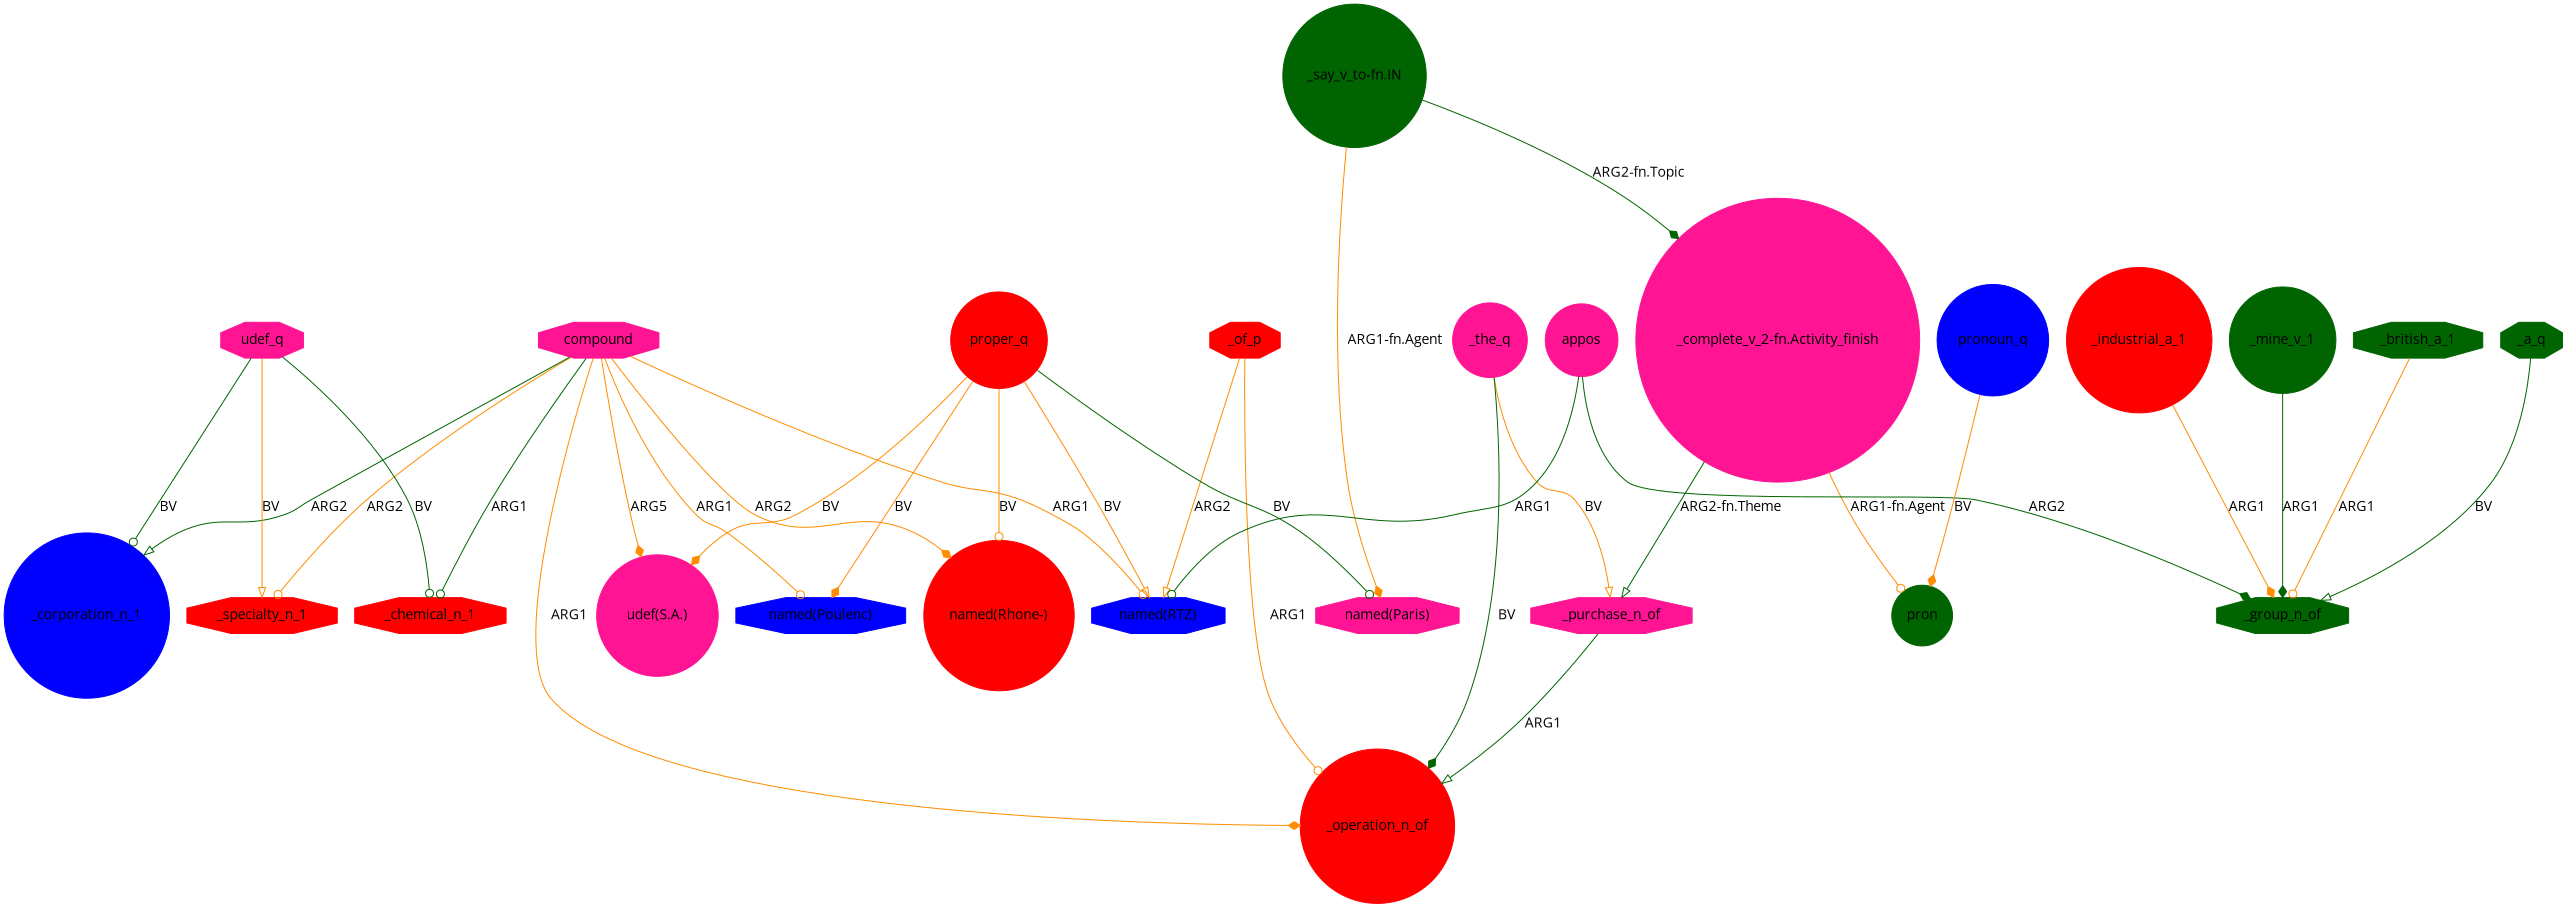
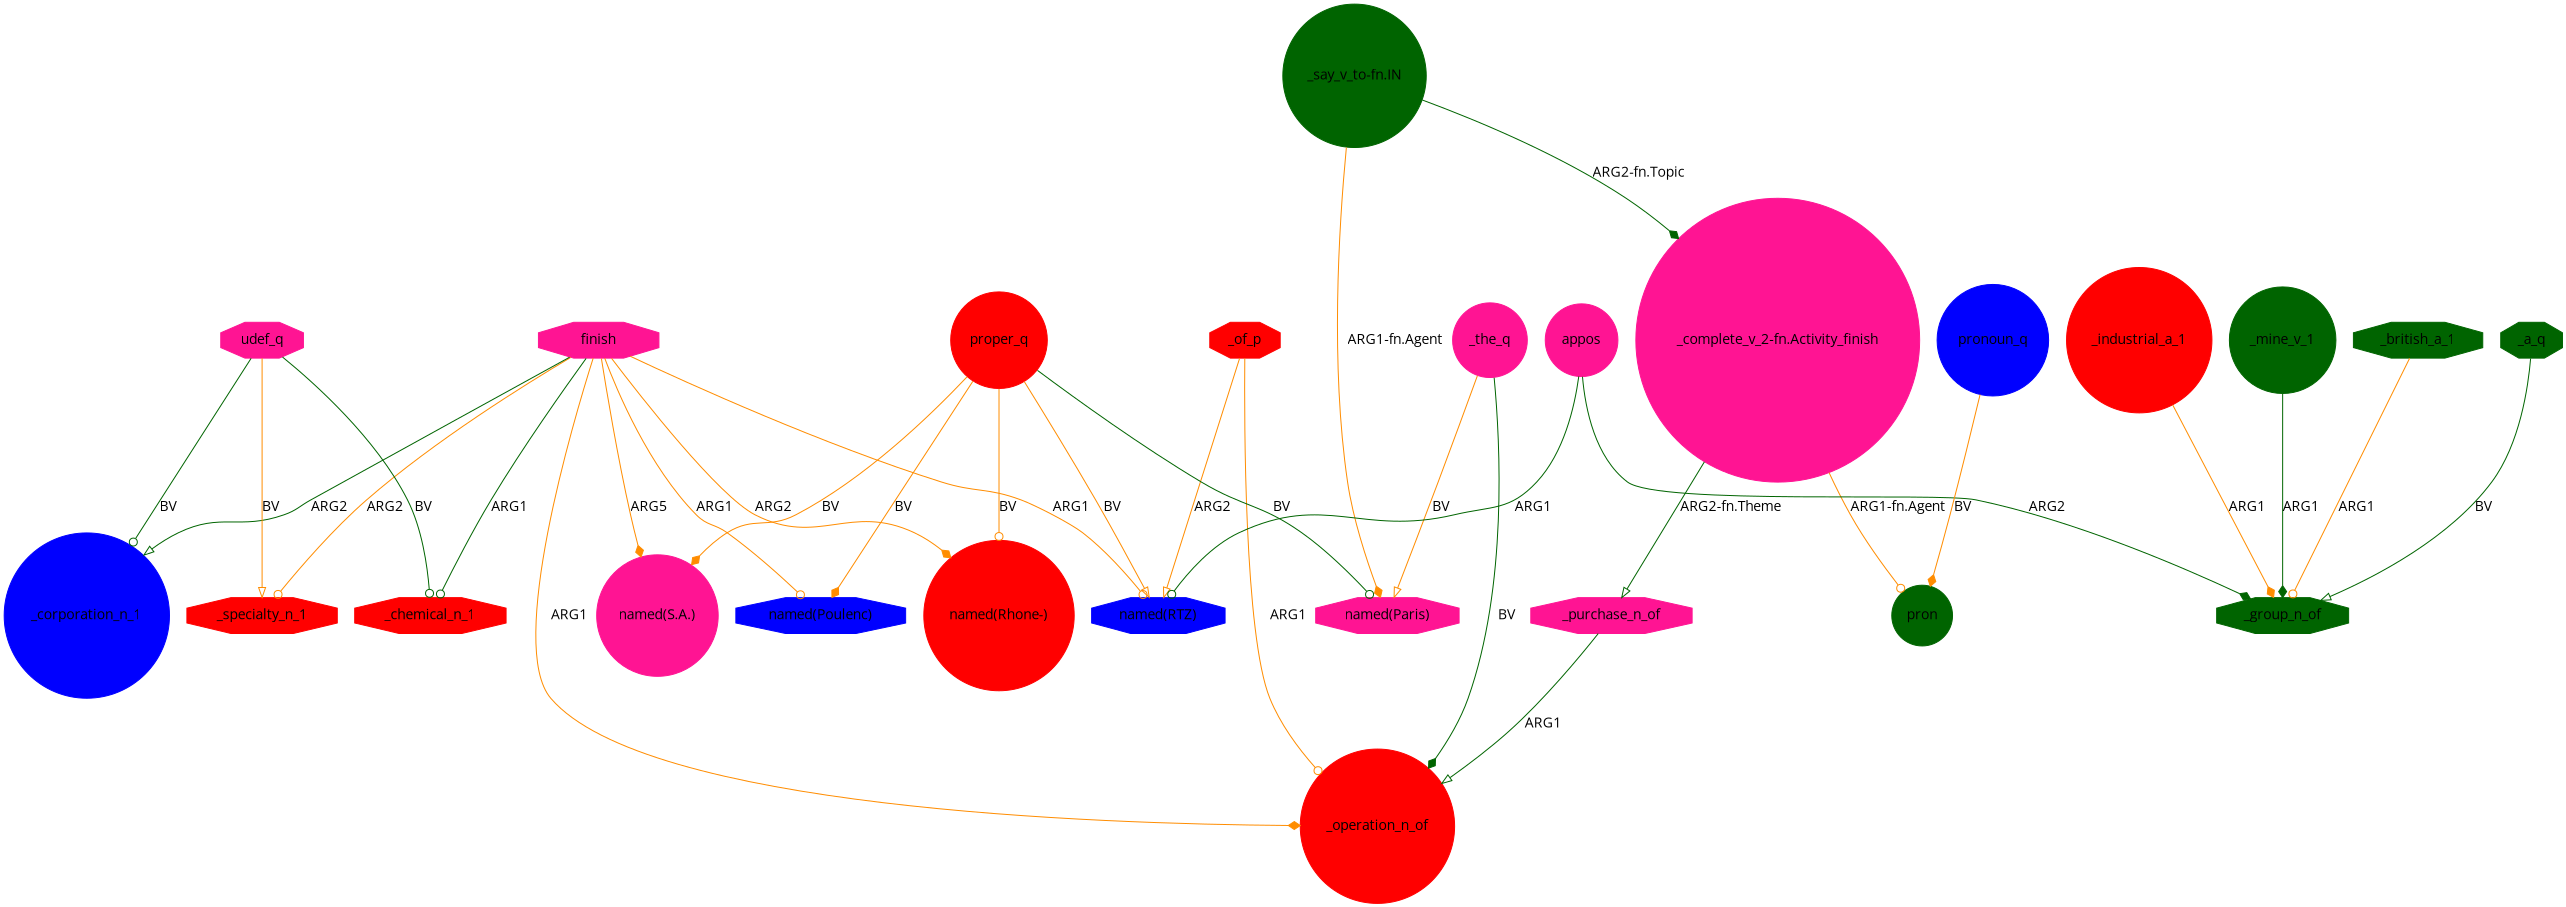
(599, 340) -> (599, 340)
(1547, 489) -> (1438, 482)
(657, 616) -> (657, 616)
